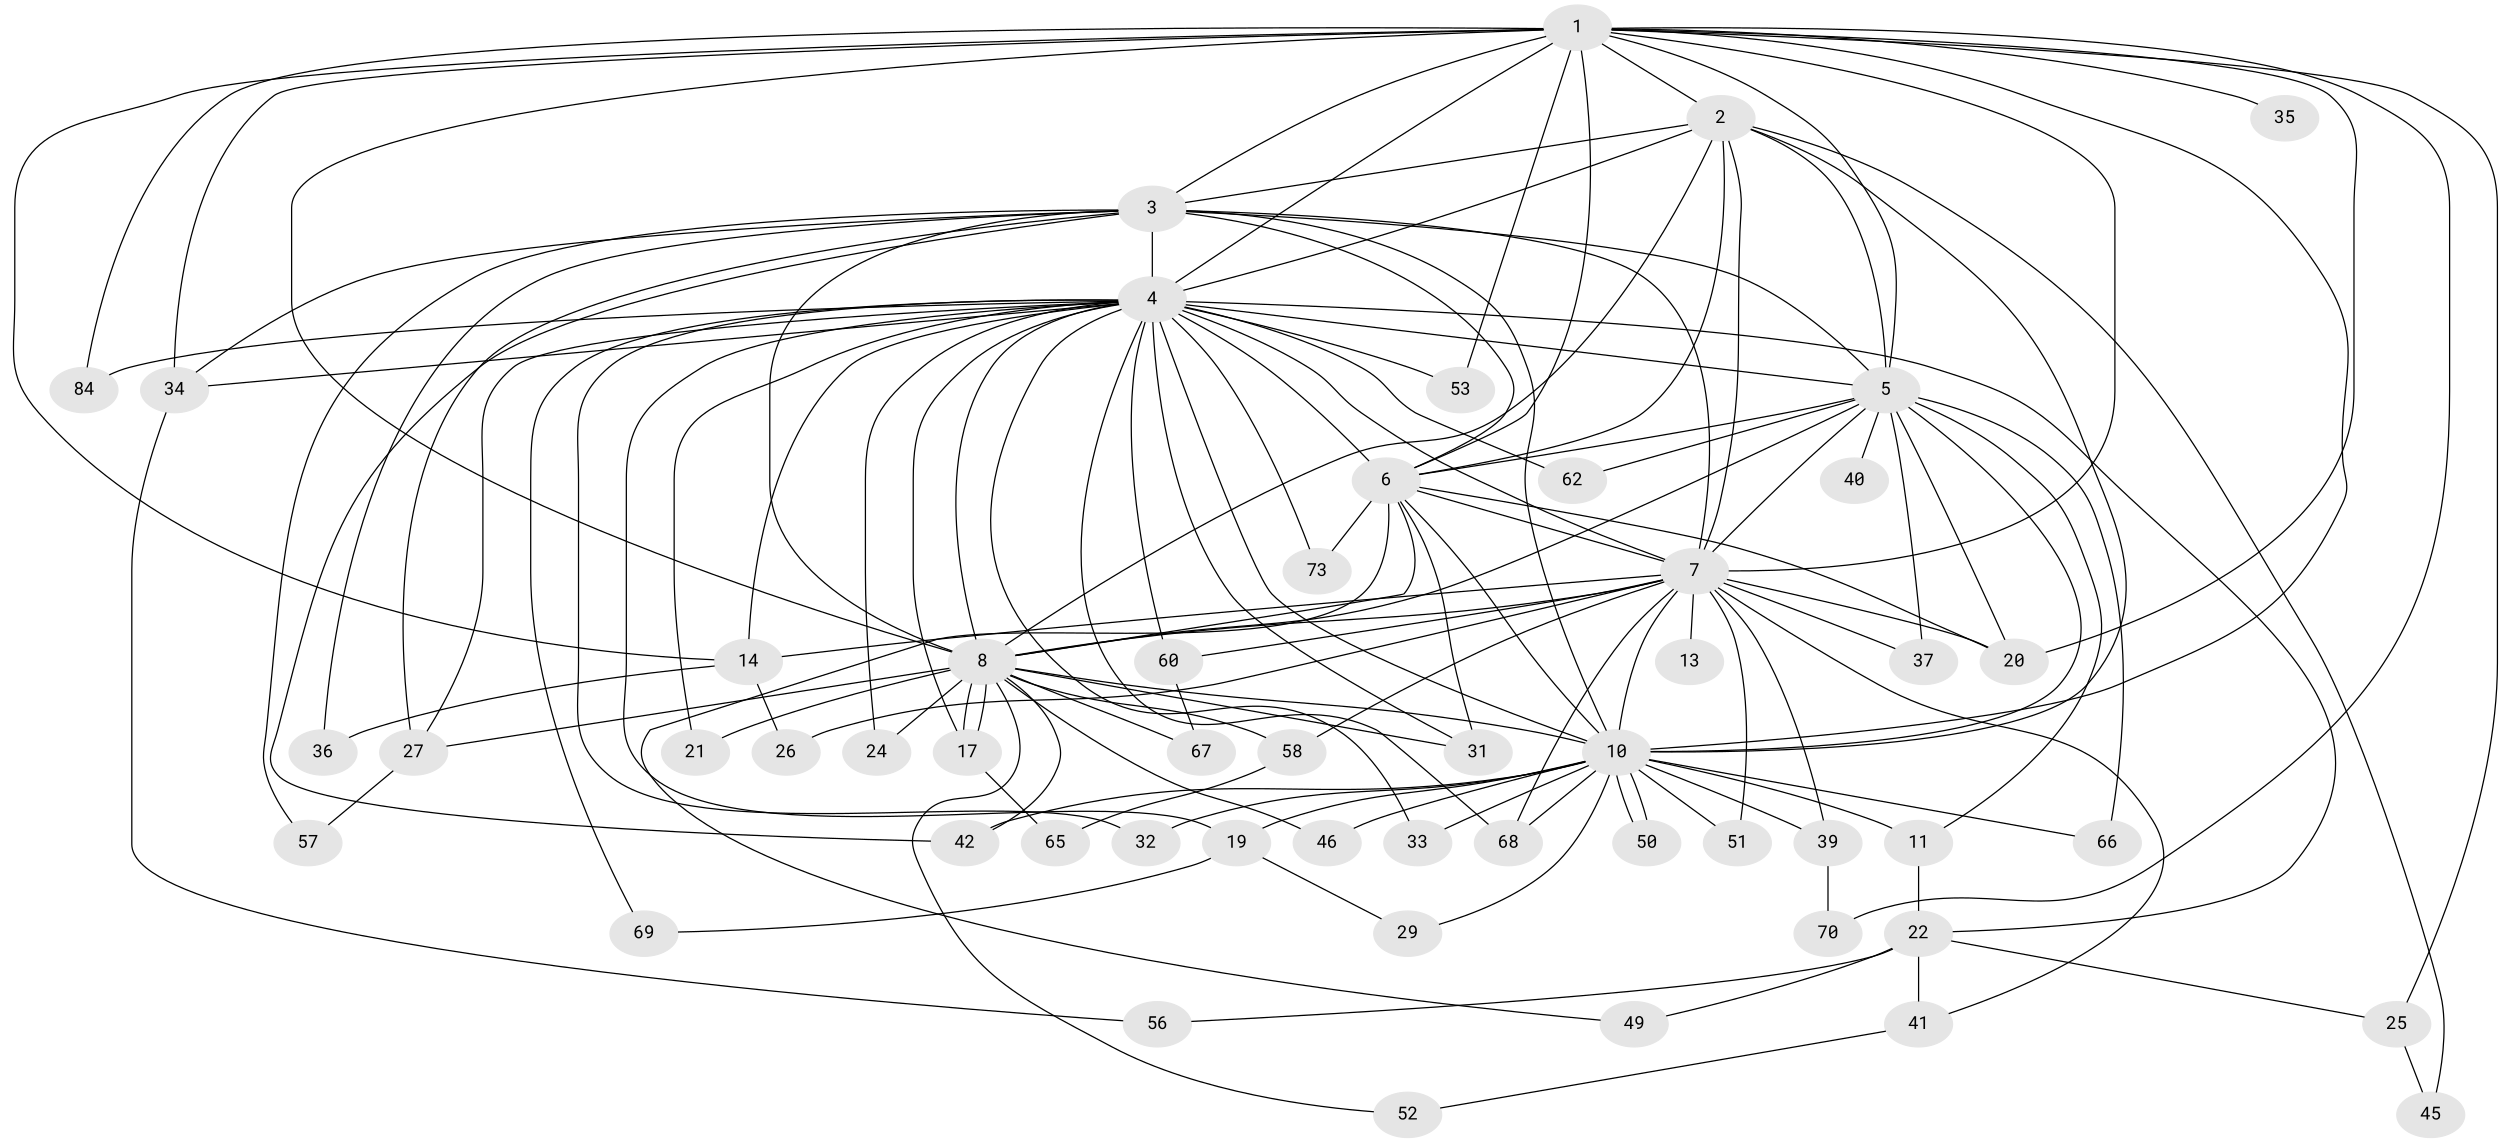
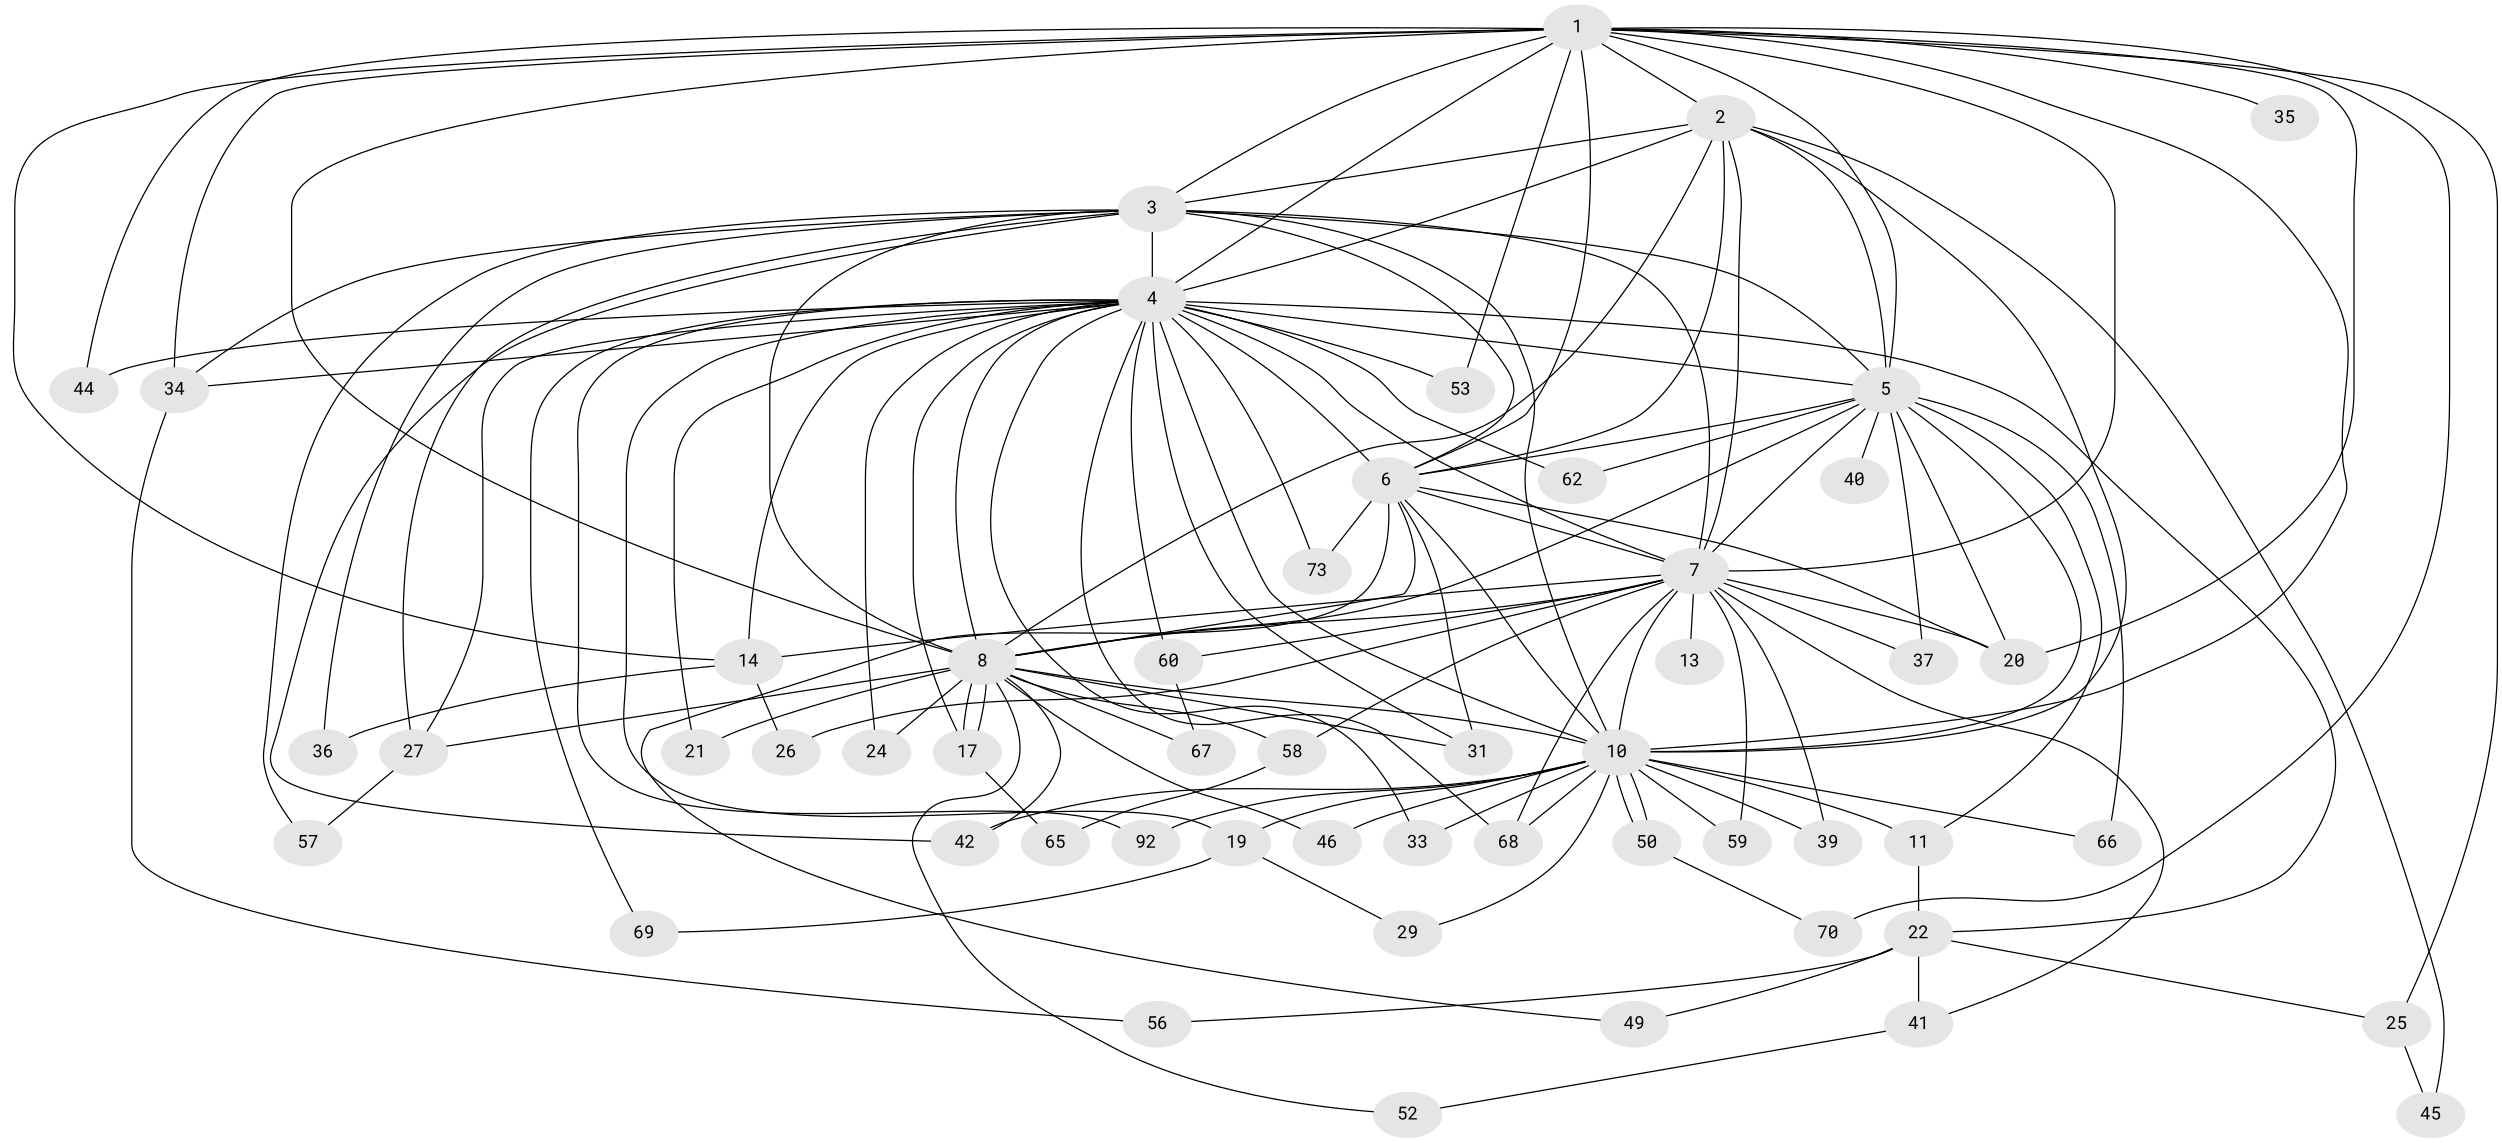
(84, 390) -> (84, 390)
(1146, 843) -> (1146, 843)
(1737, 843) -> (1737, 843)
(1828, 889) -> (1737, 888)
